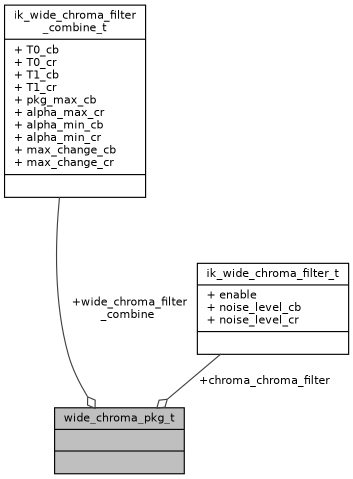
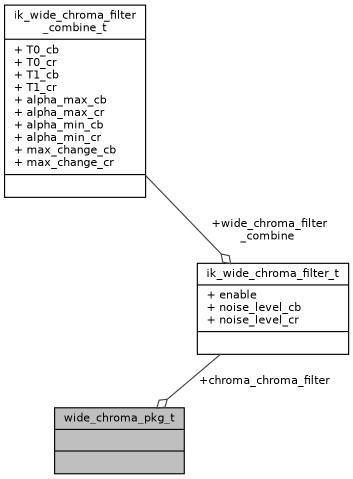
(55, 100) -> (60, 100)
(59, 299) -> (183, 215)
